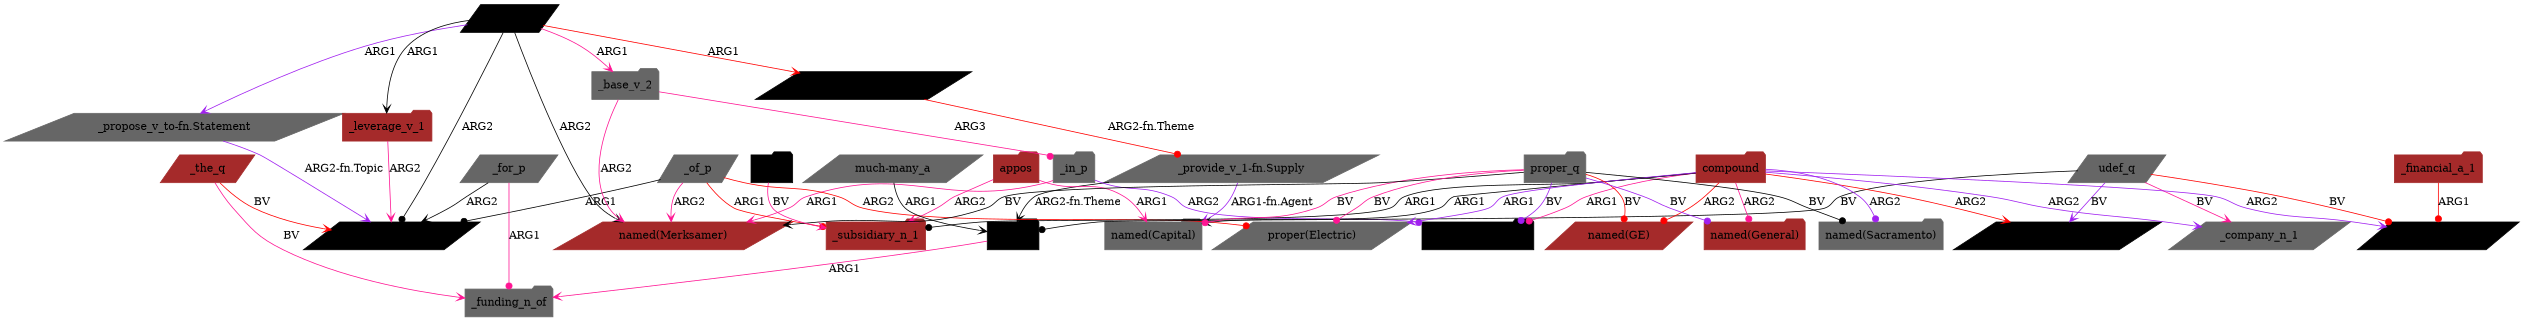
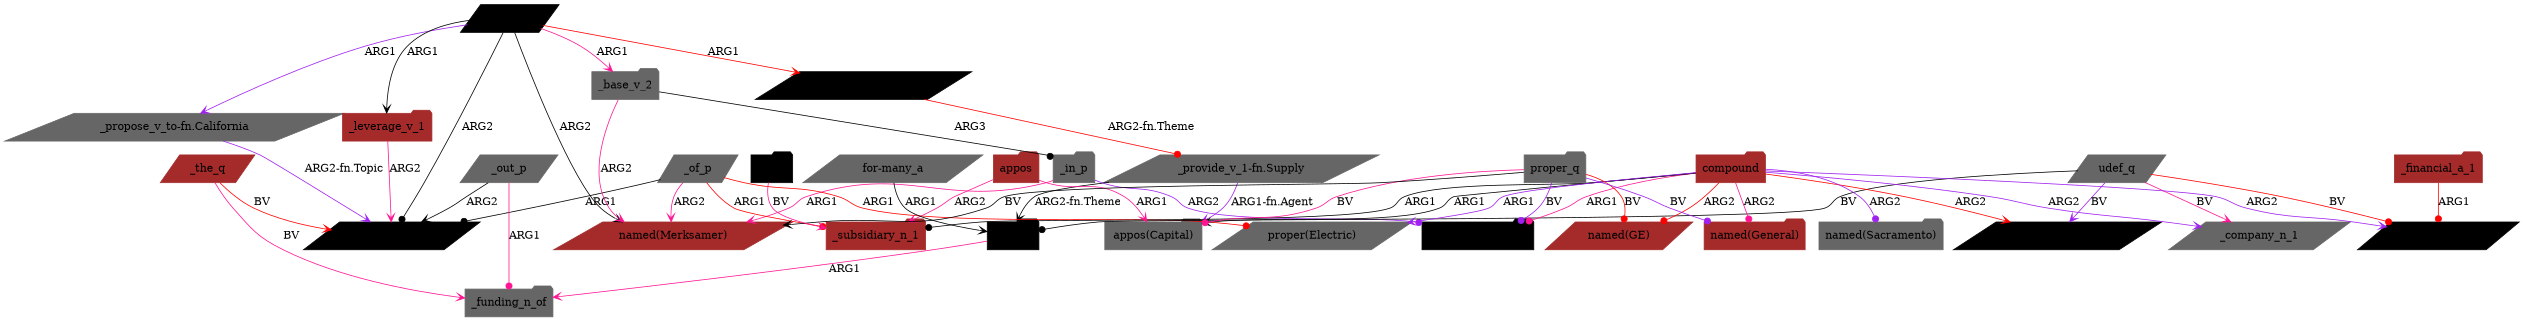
(853, 123) -> (853, 123)
(174, 127) -> (174, 127)
(509, 169) -> (509, 169)
(893, 169) -> (893, 169)
(1708, 185) -> none
(1409, 186) -> none
(879, 202) -> (879, 202)
(1153, 236) -> (1153, 236)
